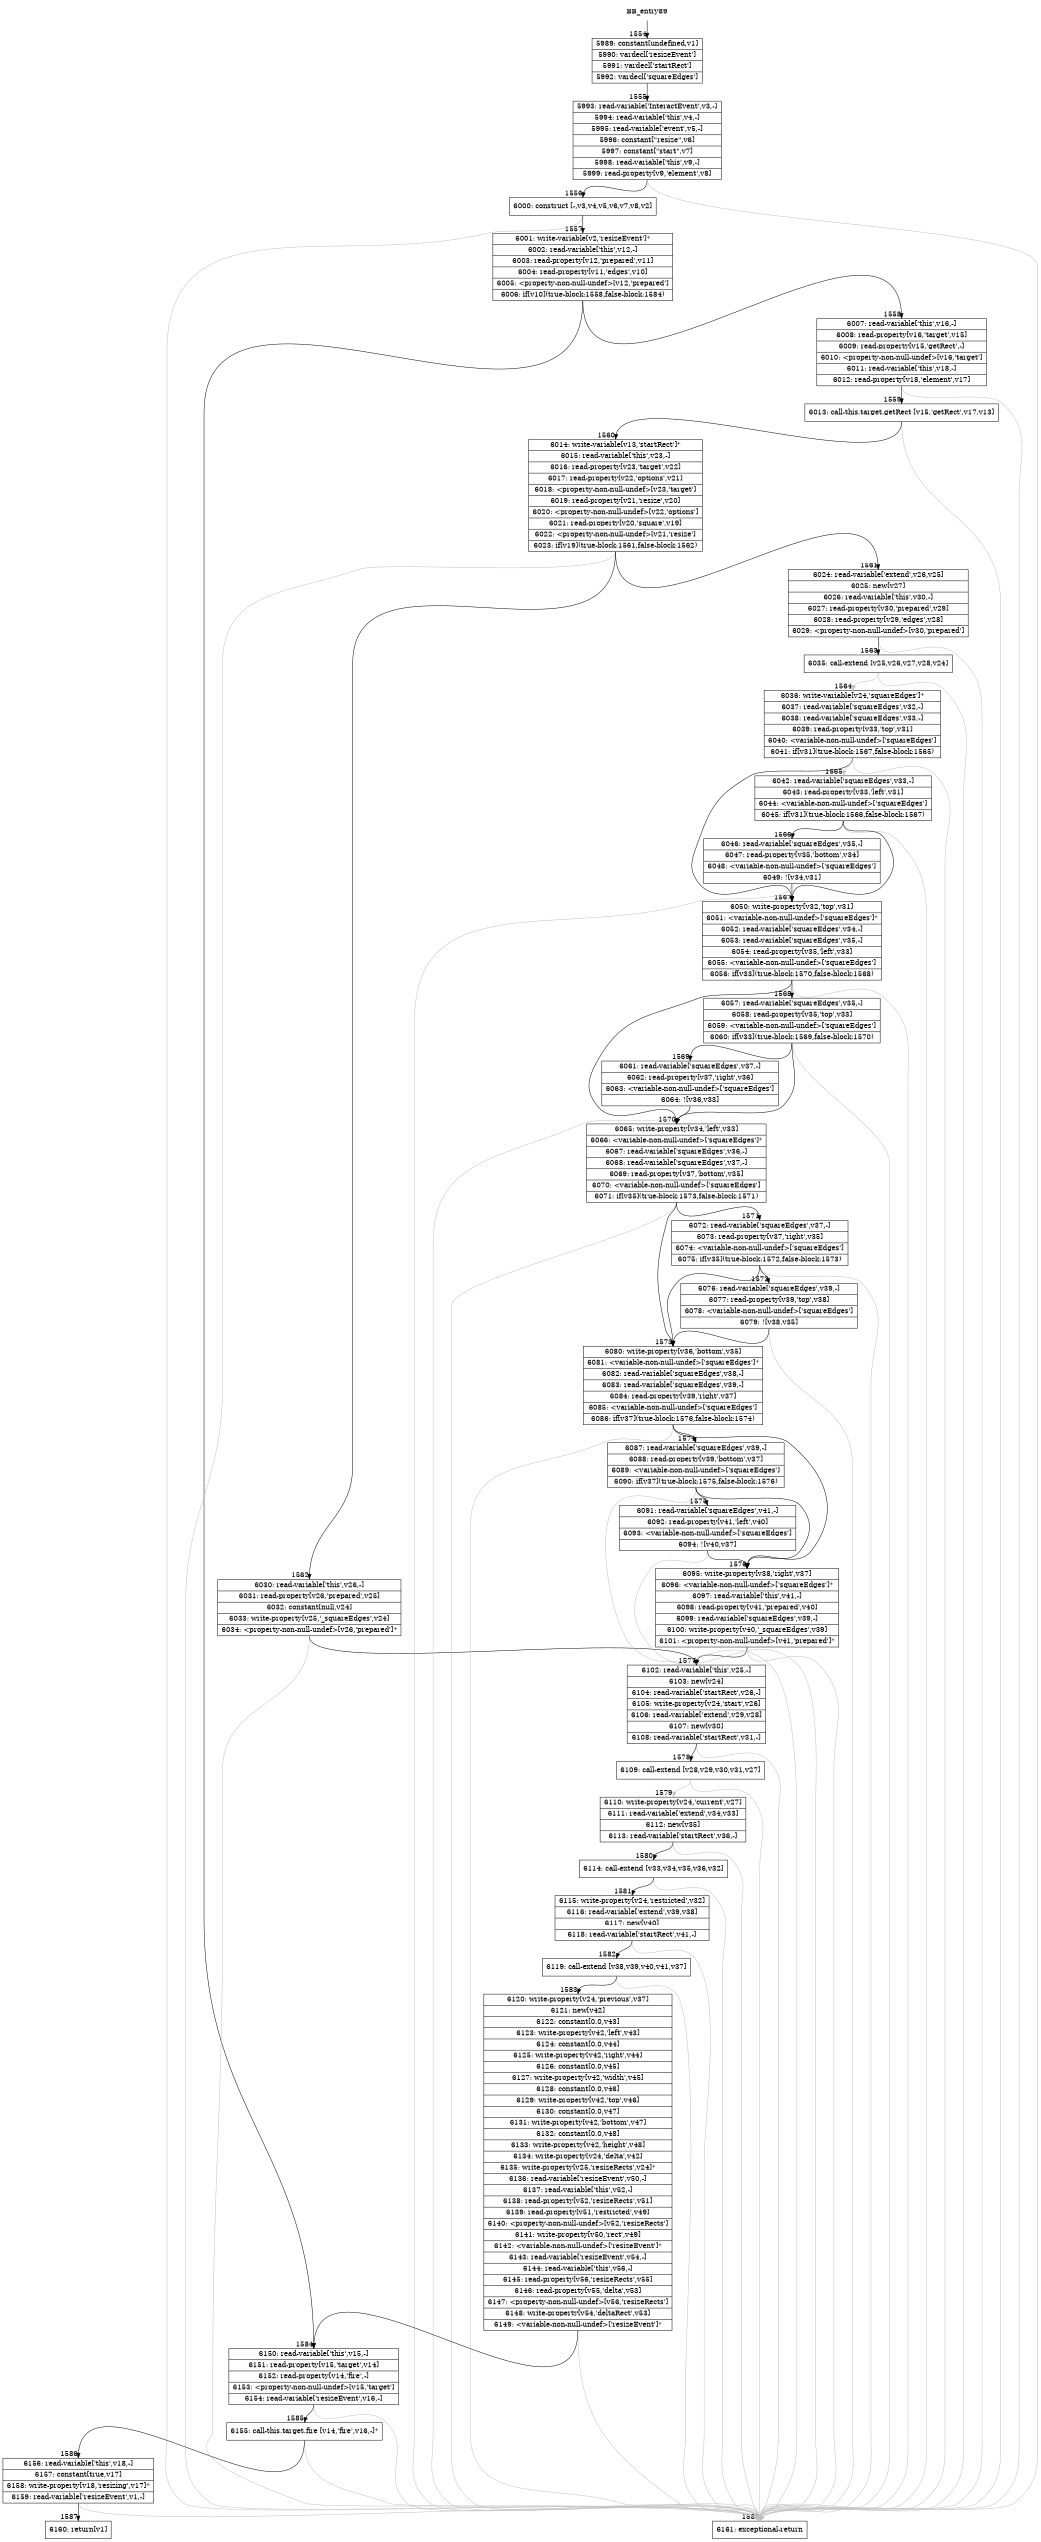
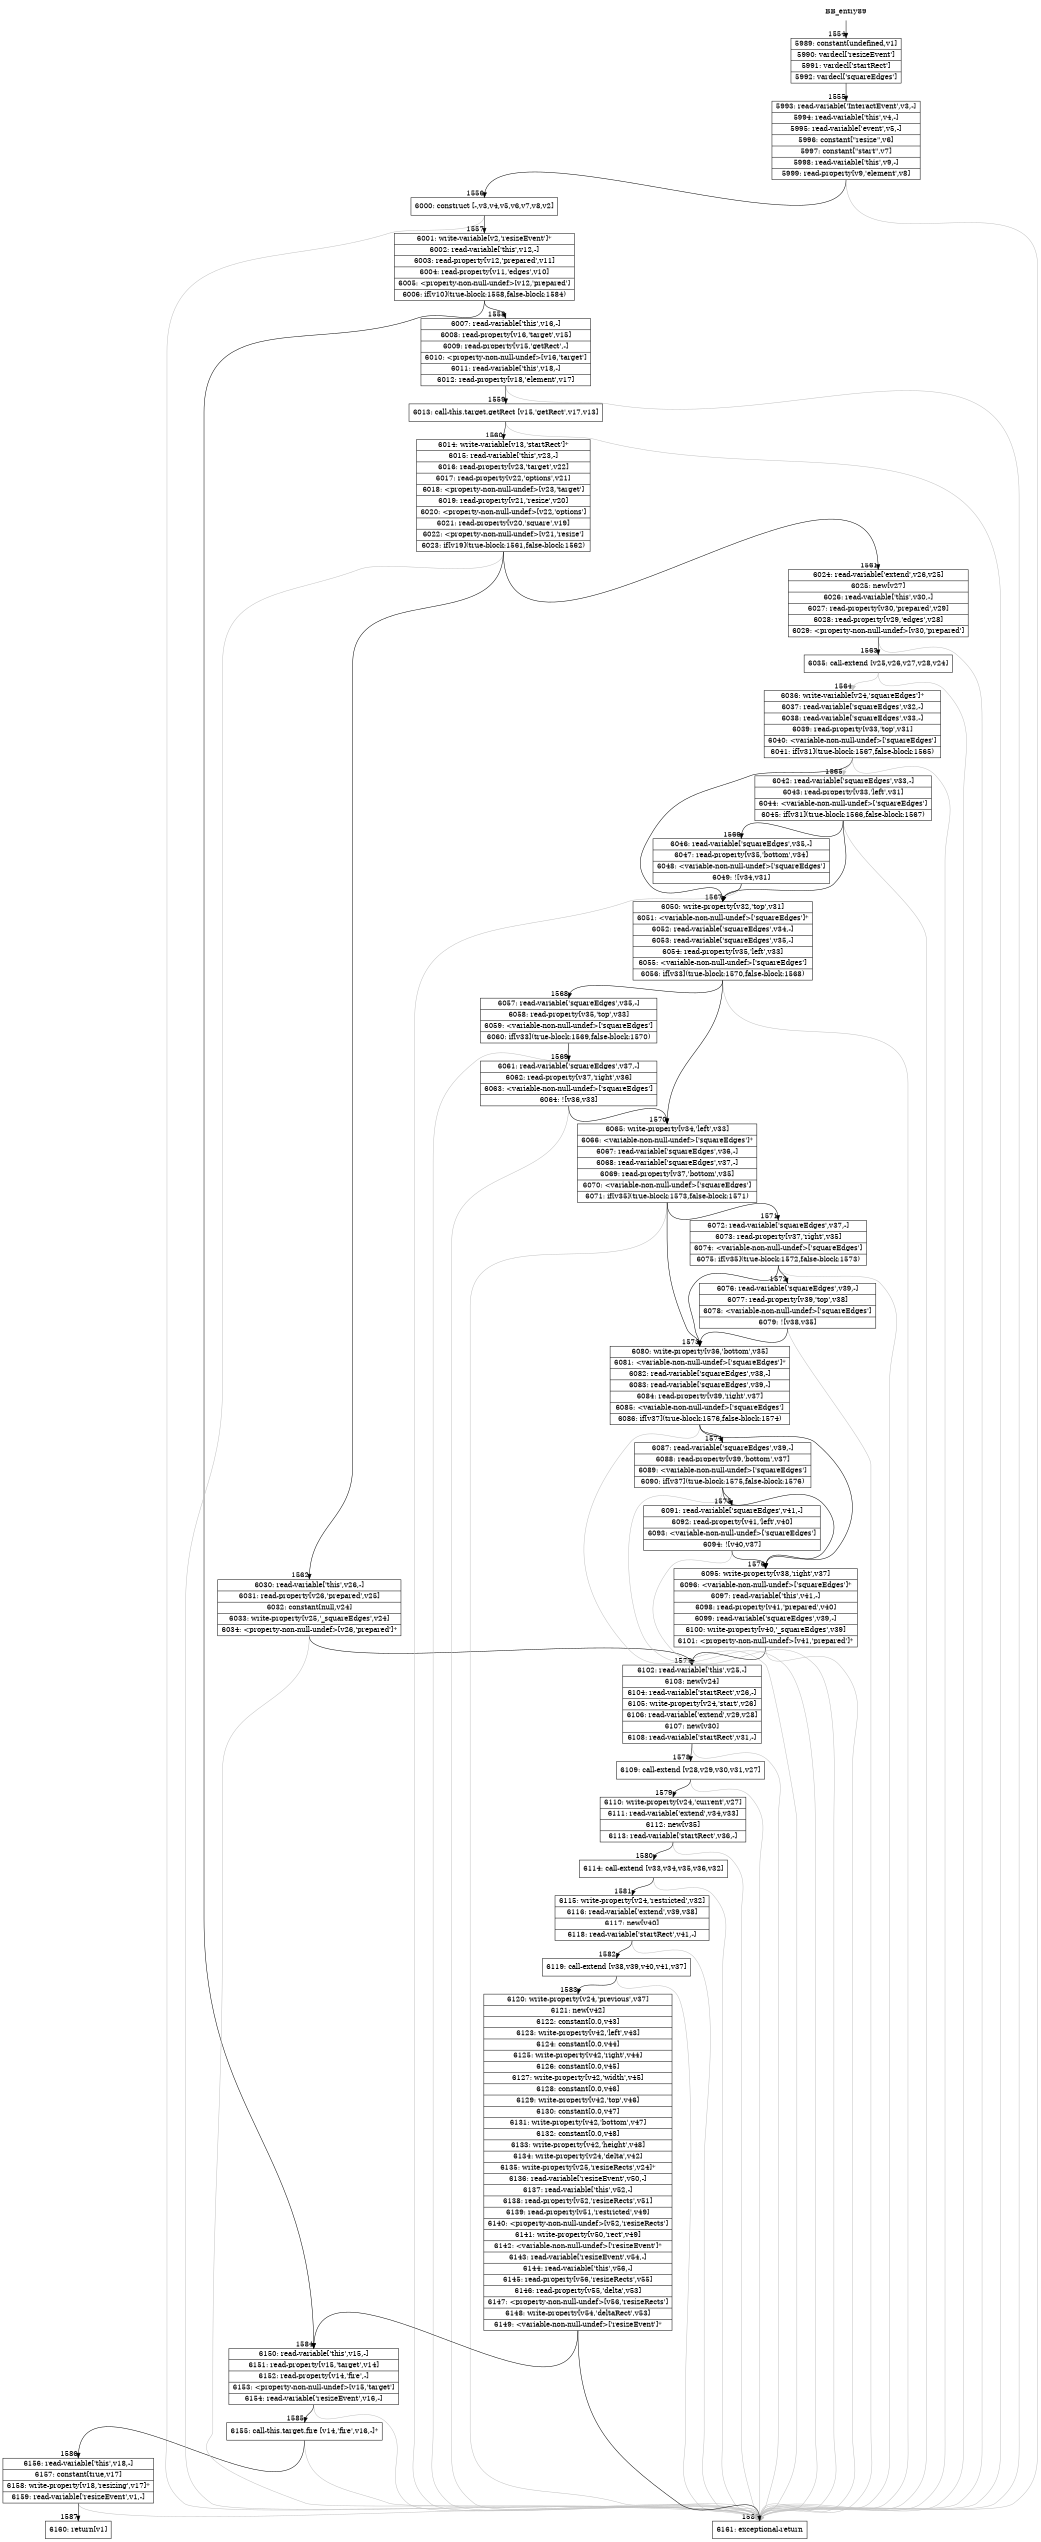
(763, 1112) -> none
(684, 1787) -> (684, 1787)
(631, 2465) -> (631, 2465)
